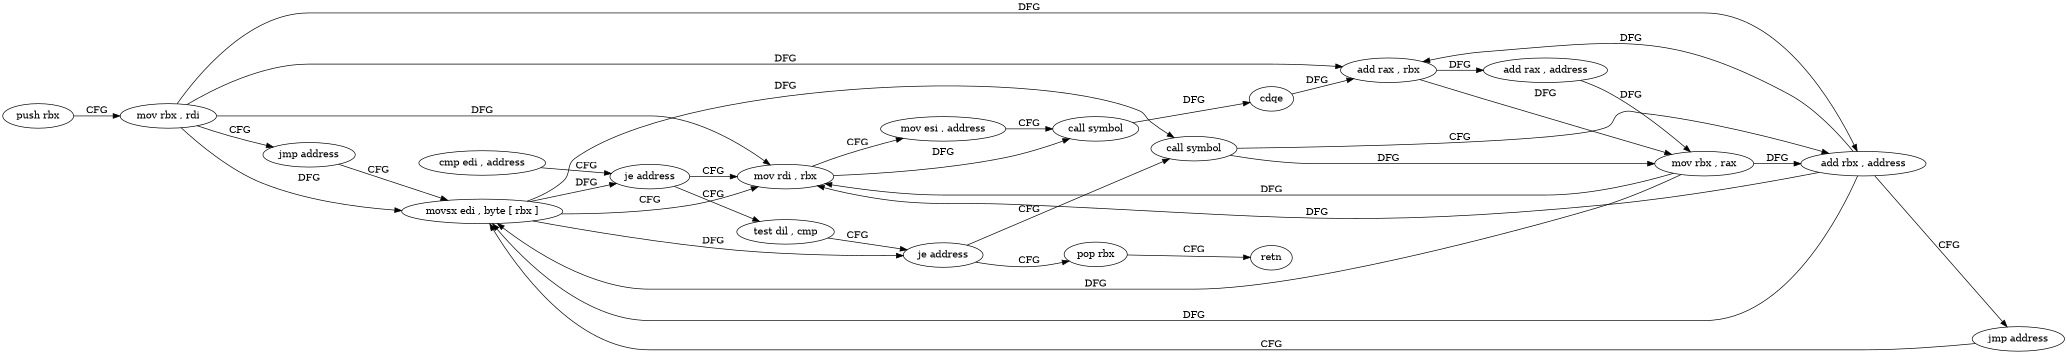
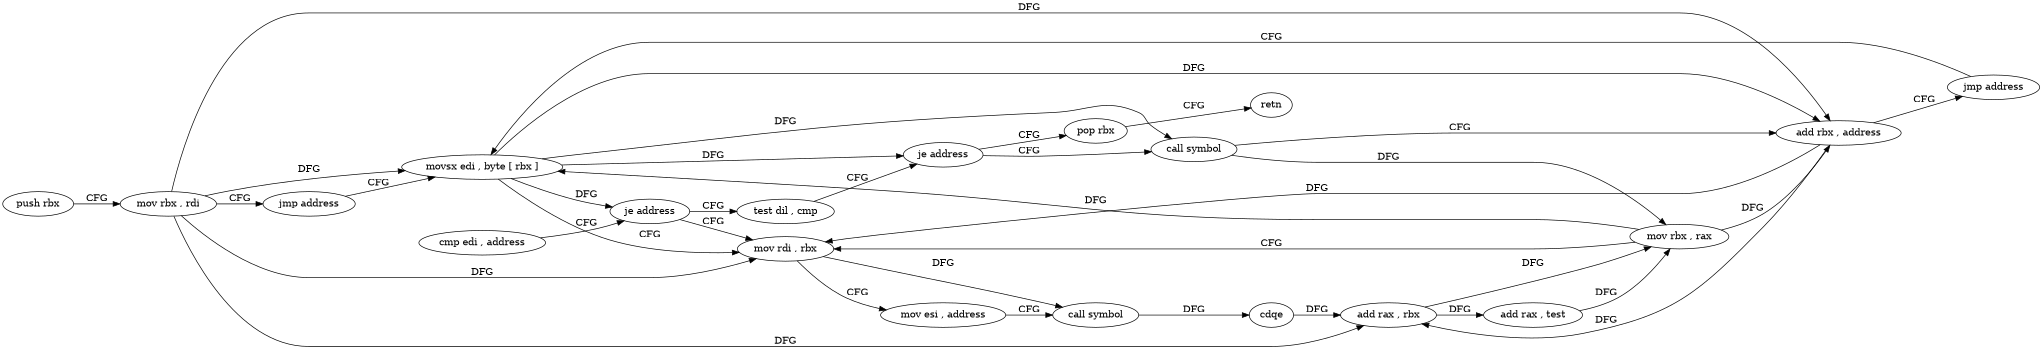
(1545, 70) -> (1533, 315)
(1271, 190) -> (1271, 244)
(1196, 321) -> (1146, 74)
